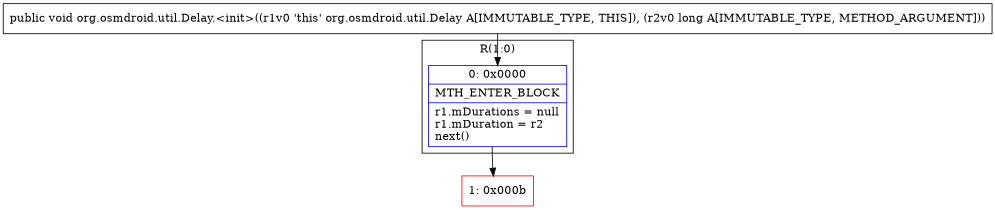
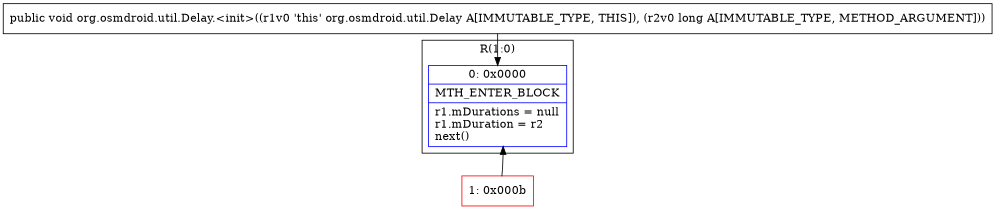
(492, 158) -> (503, 165)
